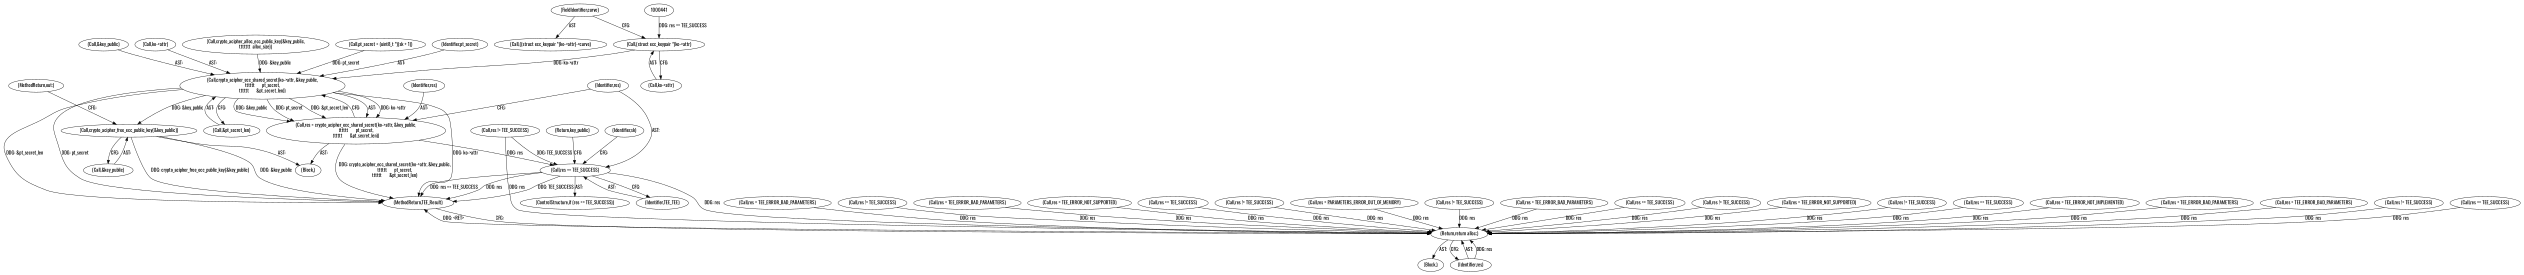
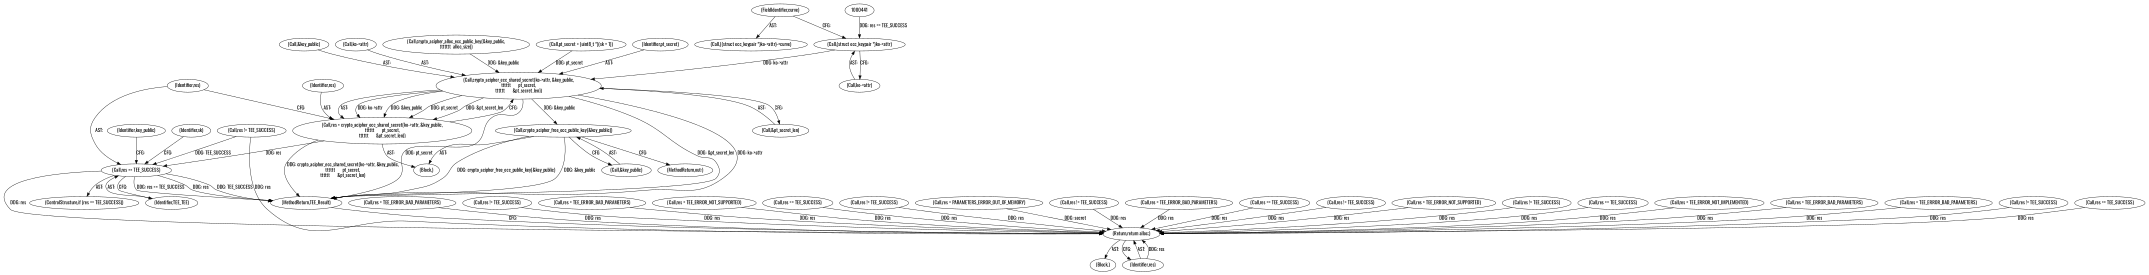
(80, 107) -> (624, 150)
(572, 131) -> (136, 131)
(1421, 219) -> (1075, 219)
(927, 230) -> none
